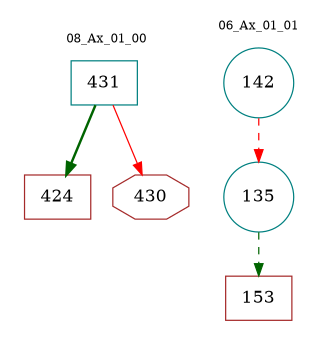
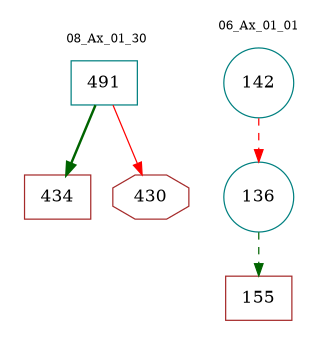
(107, 39) -> (107, 39)
(104, 83) -> (104, 83)
(58, 197) -> (58, 197)
(259, 197) -> (259, 197)
(259, 298) -> (259, 298)
